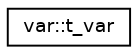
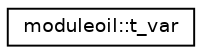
(69, 27) -> (101, 27)
